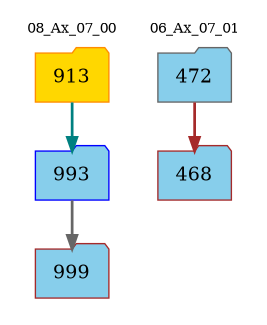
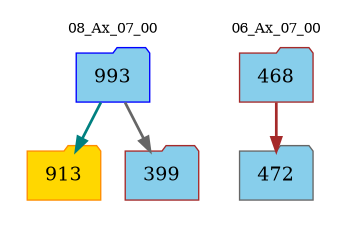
(195, 29) -> (276, 29)
(72, 120) -> (92, 120)
(195, 120) -> (276, 120)
(72, 274) -> (162, 176)
